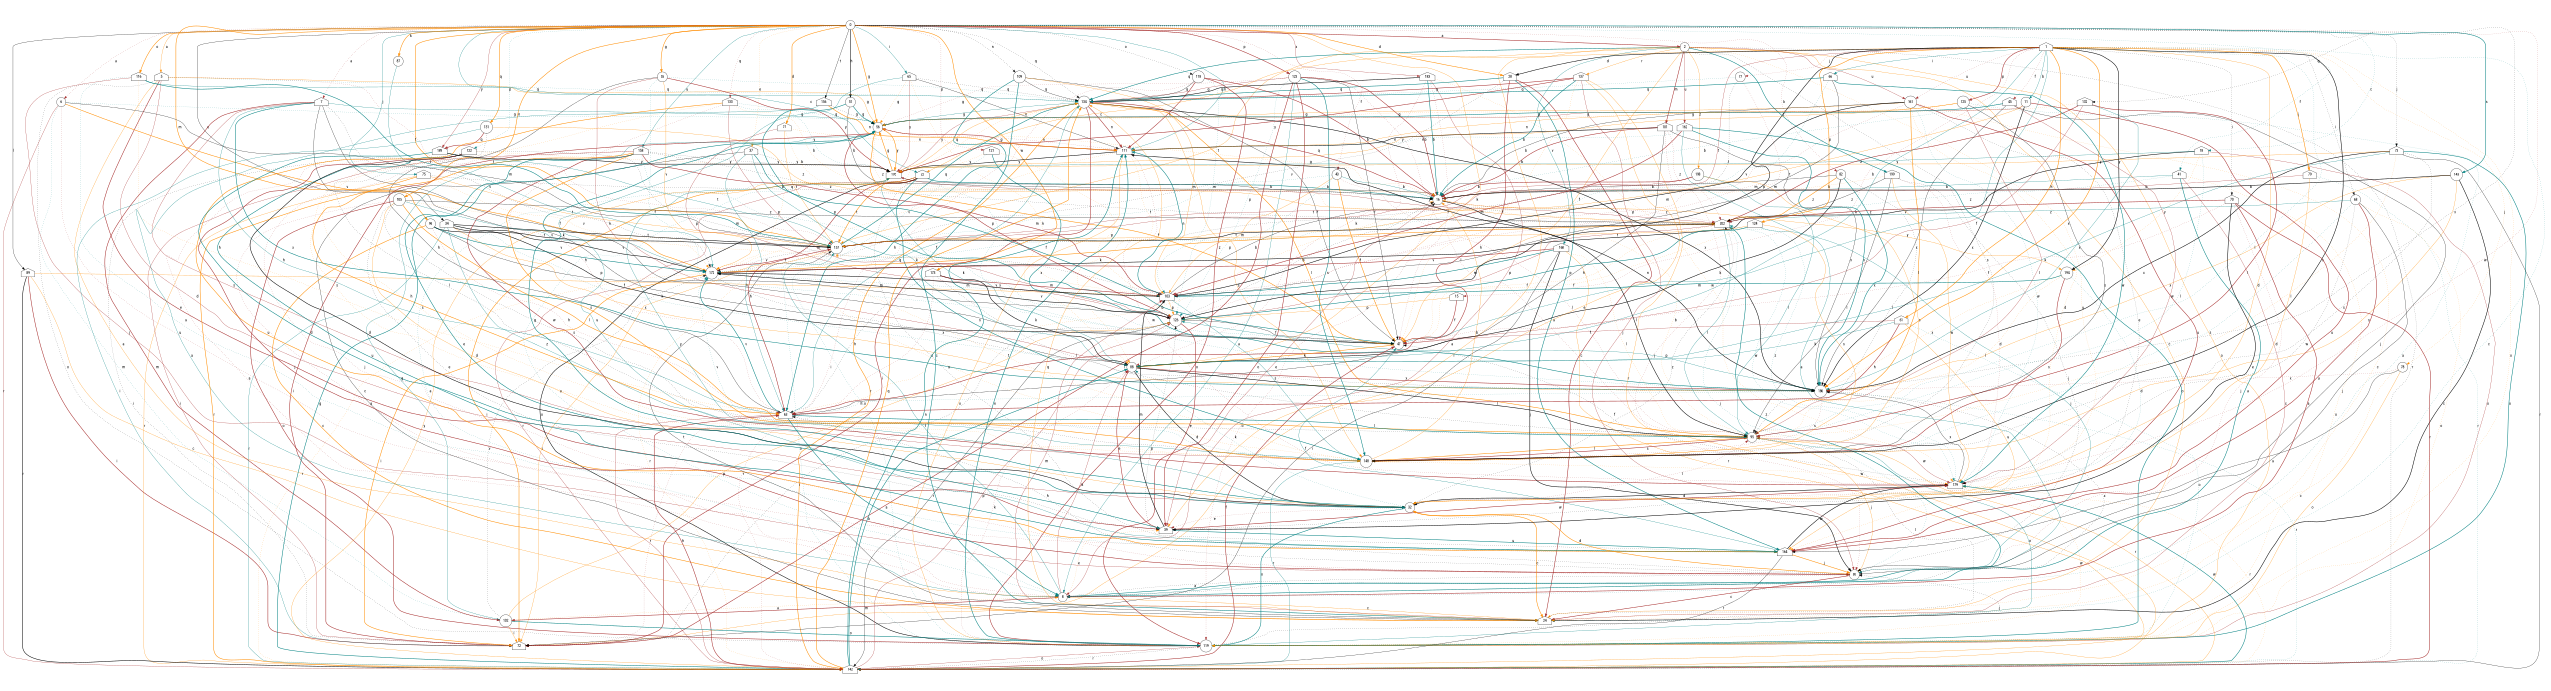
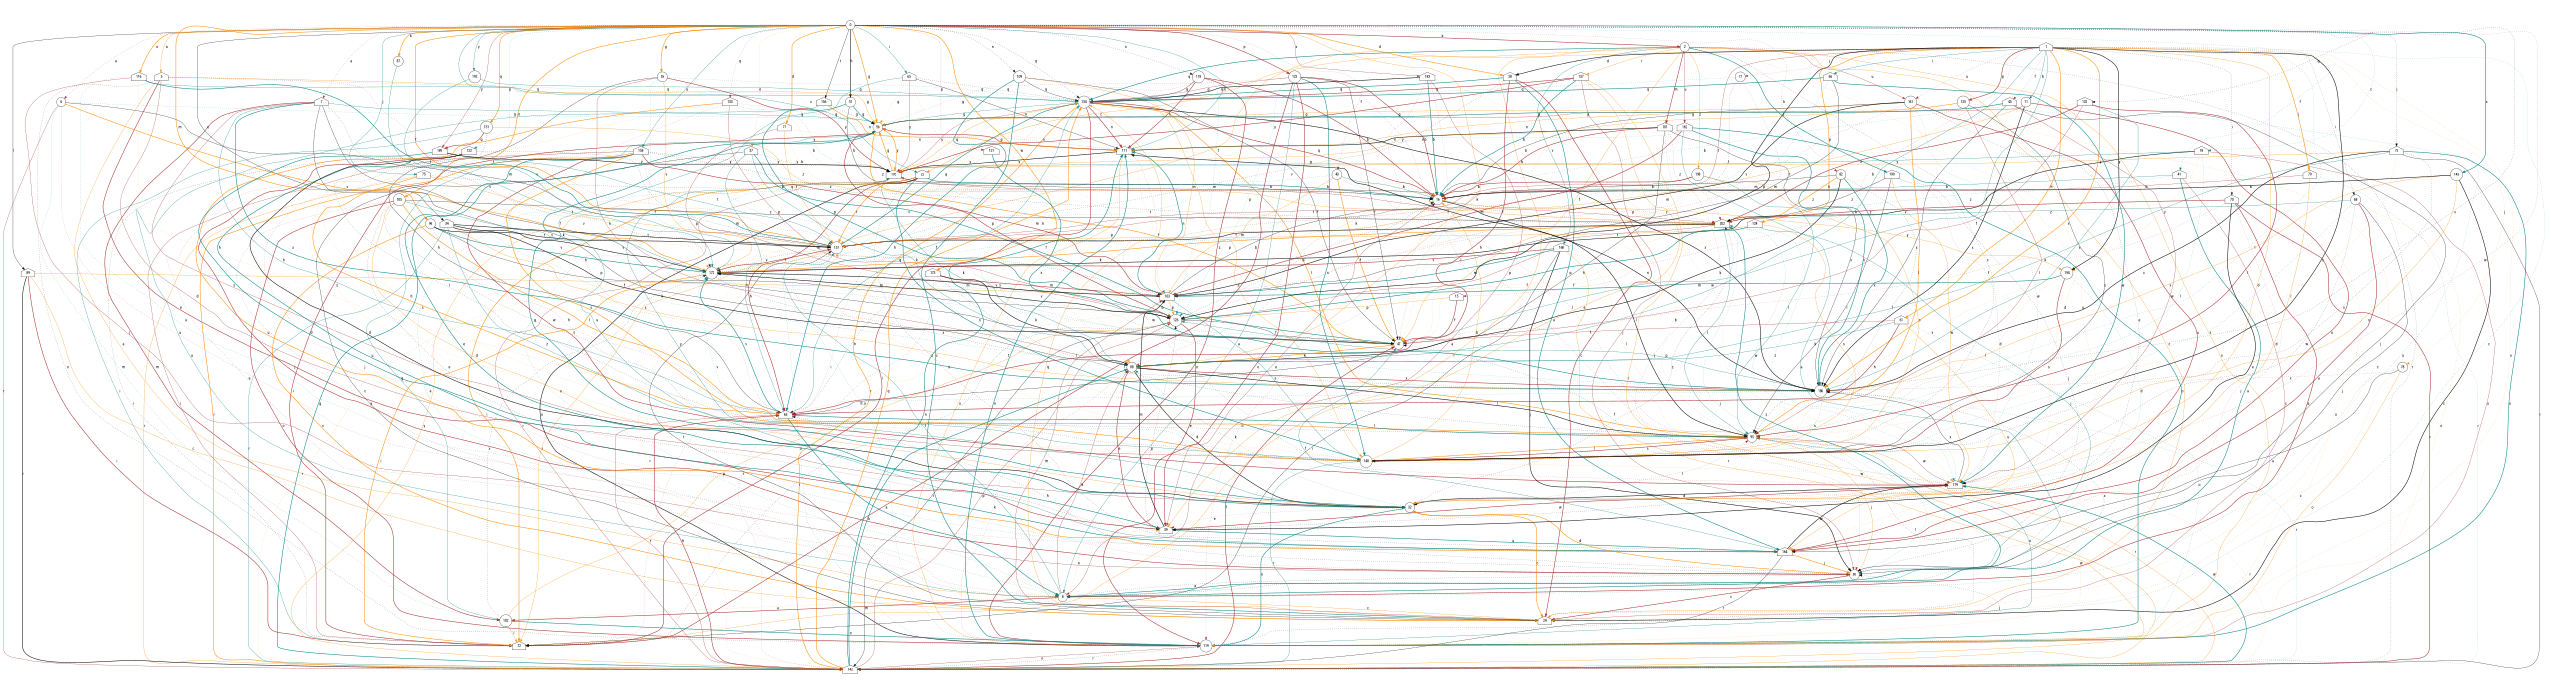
none -> (475, 77)
